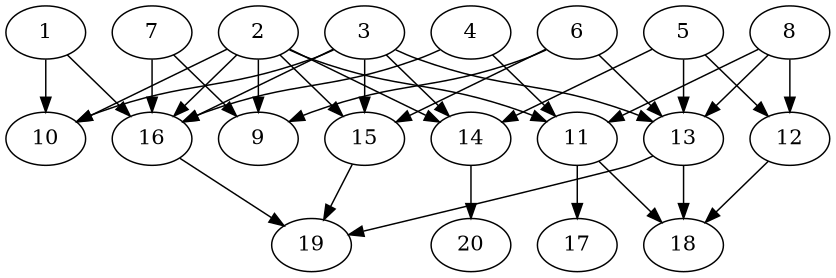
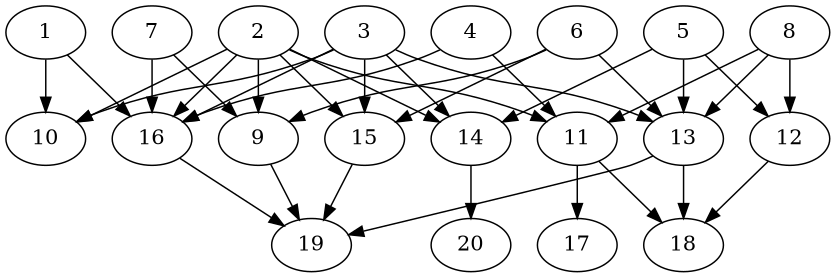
none -> (282, 185)
